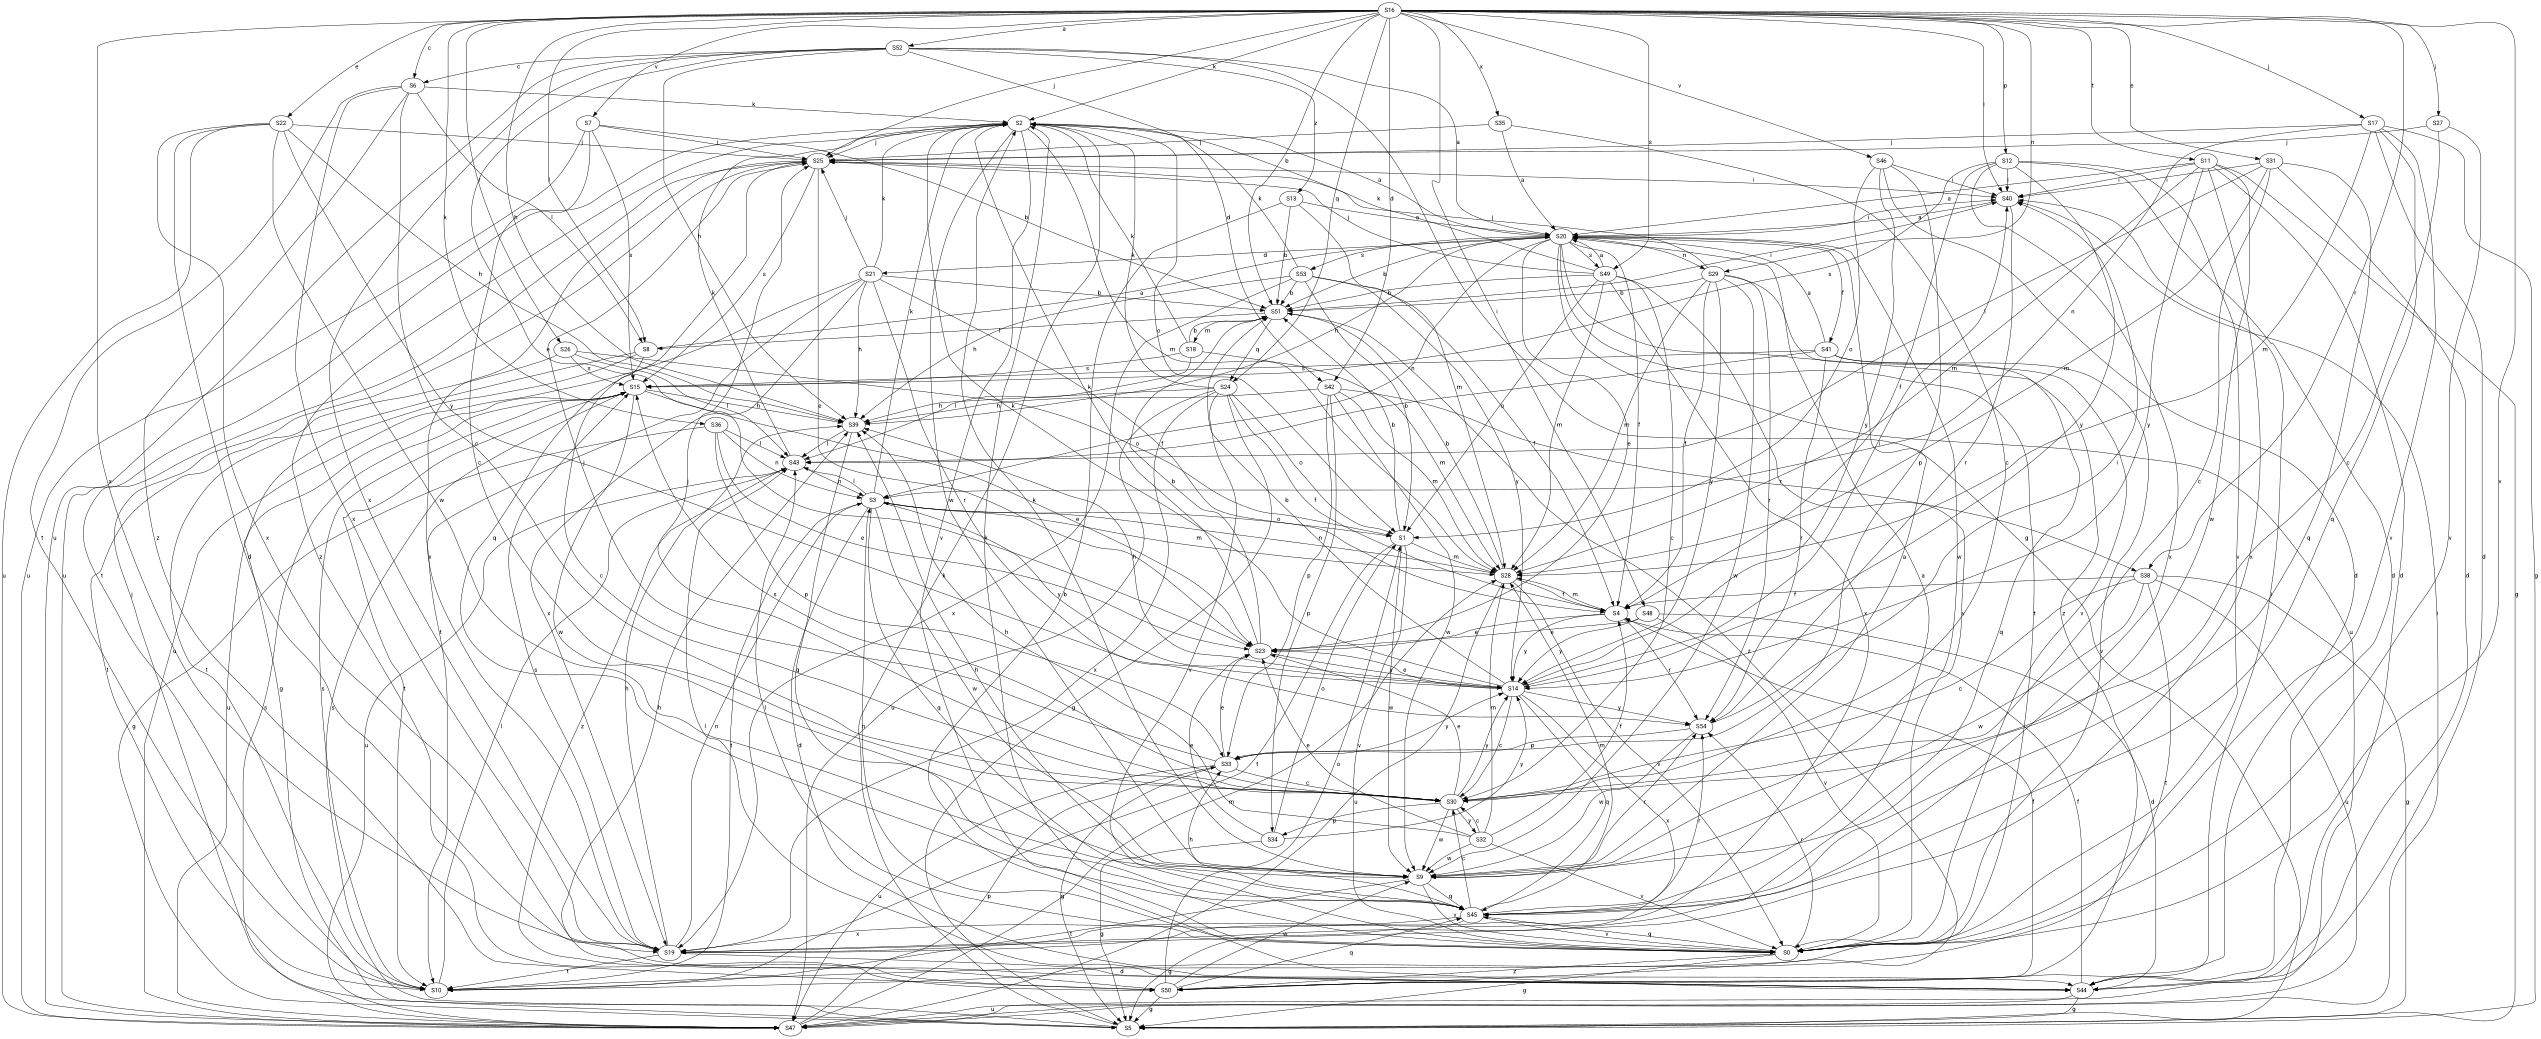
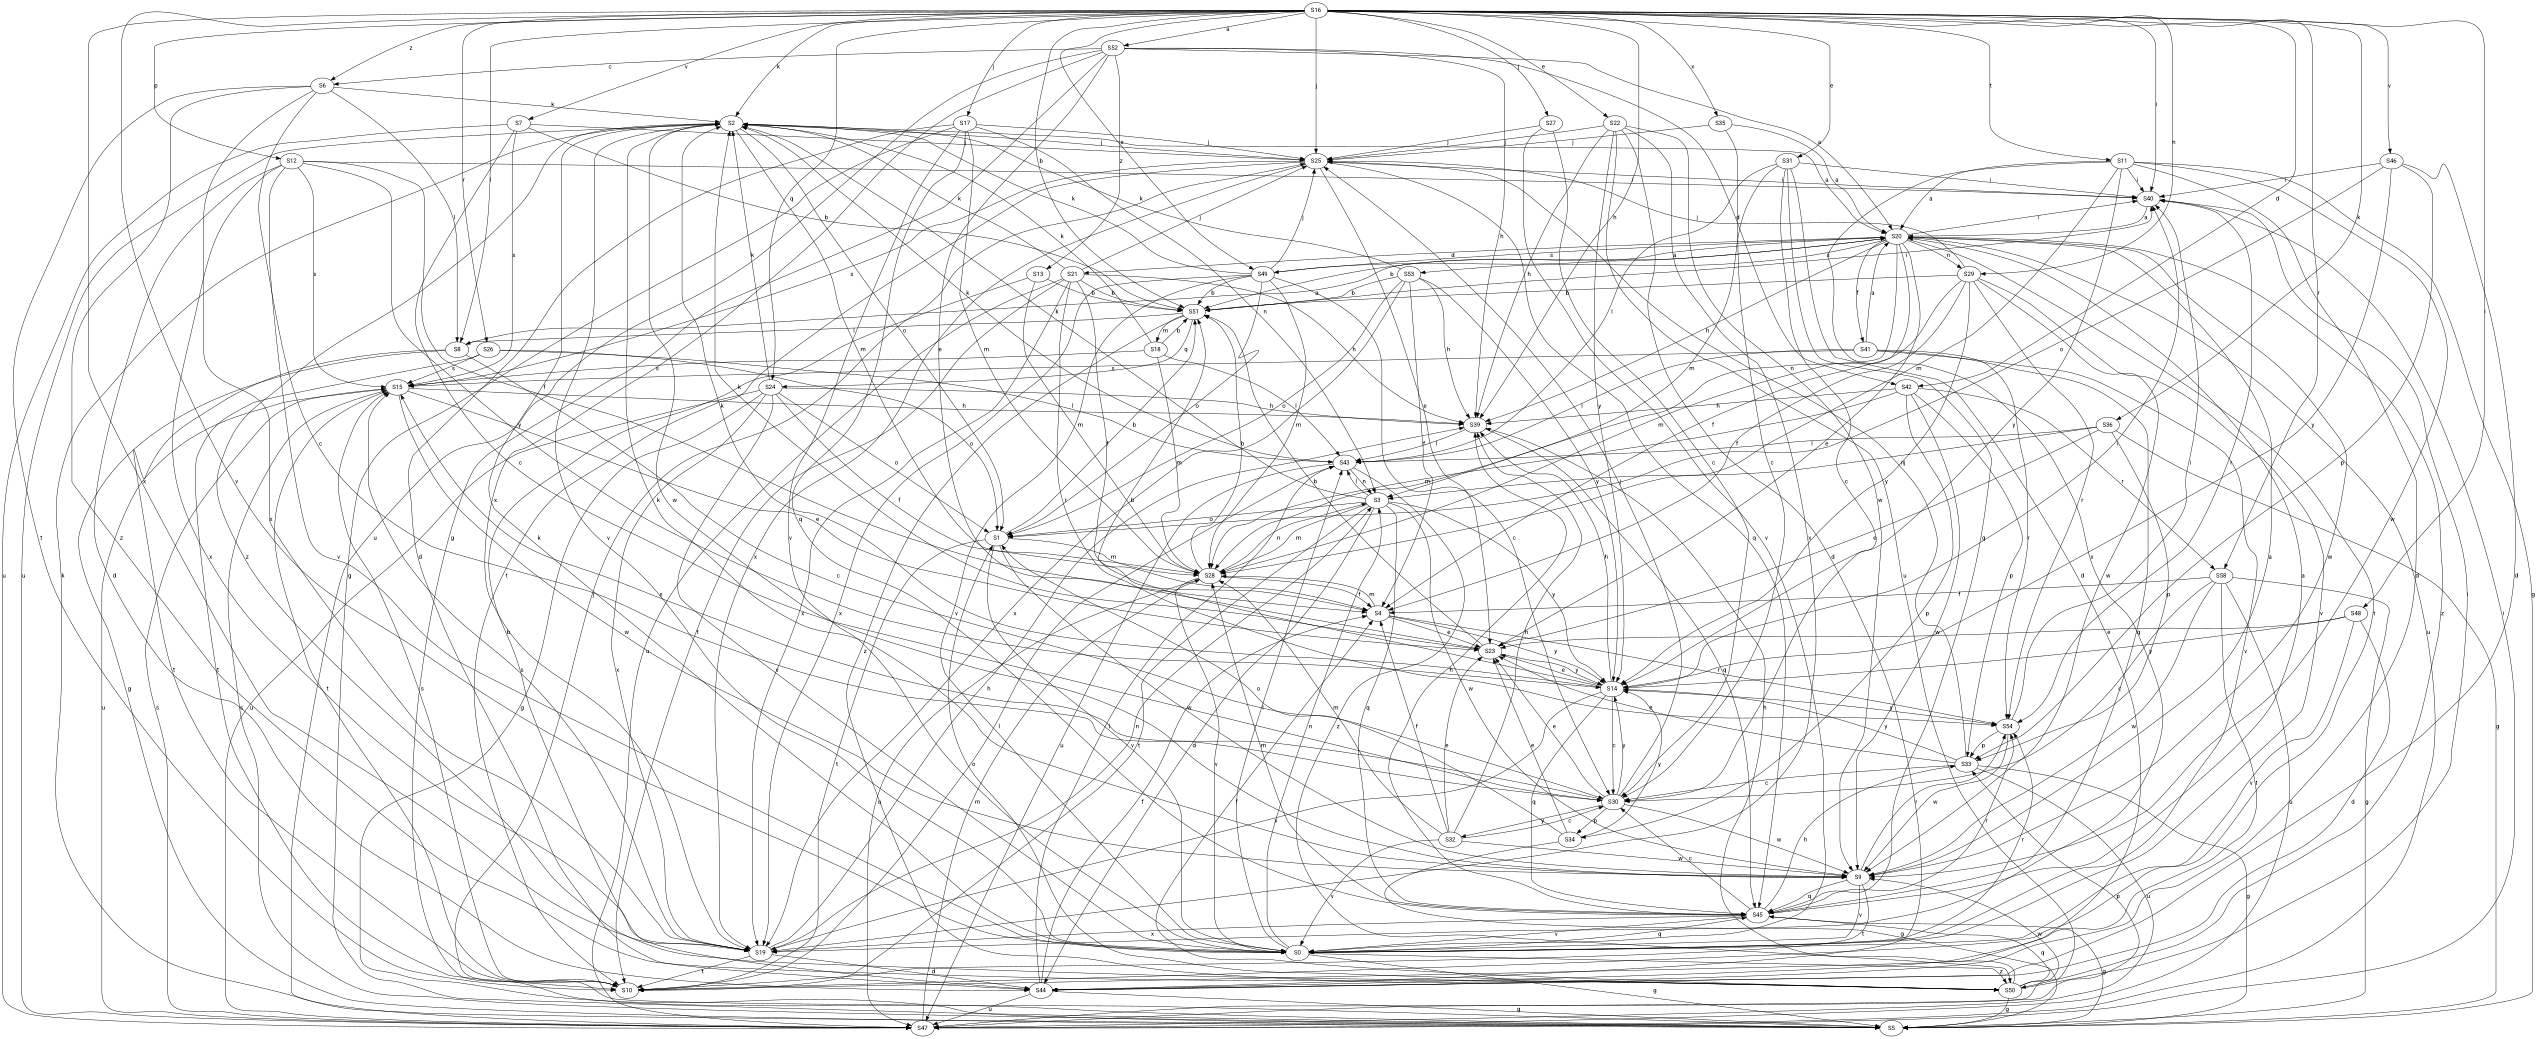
(429, 48) -> (411, 48)
(1411, 220) -> none
(2145, 576) -> (2221, 576)
